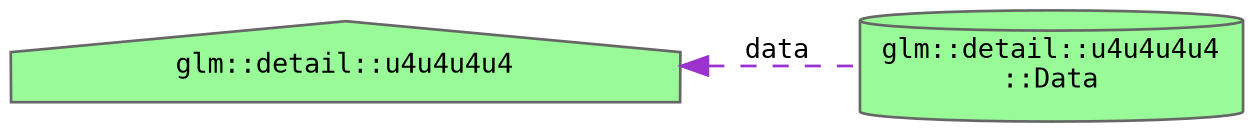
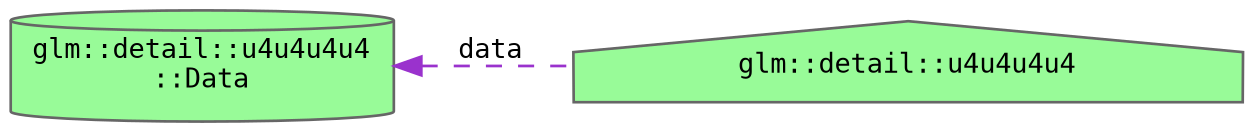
(784, 66) -> (498, 66)
